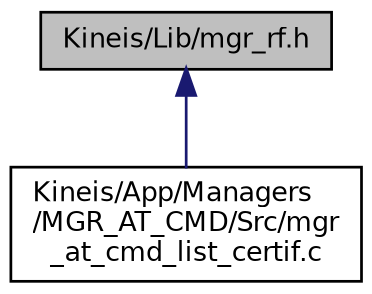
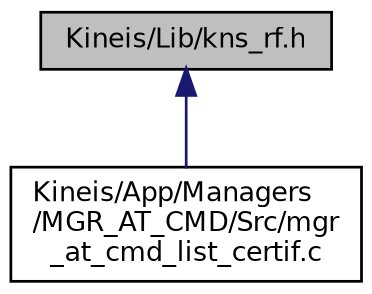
(186, 41) -> (186, 41)
